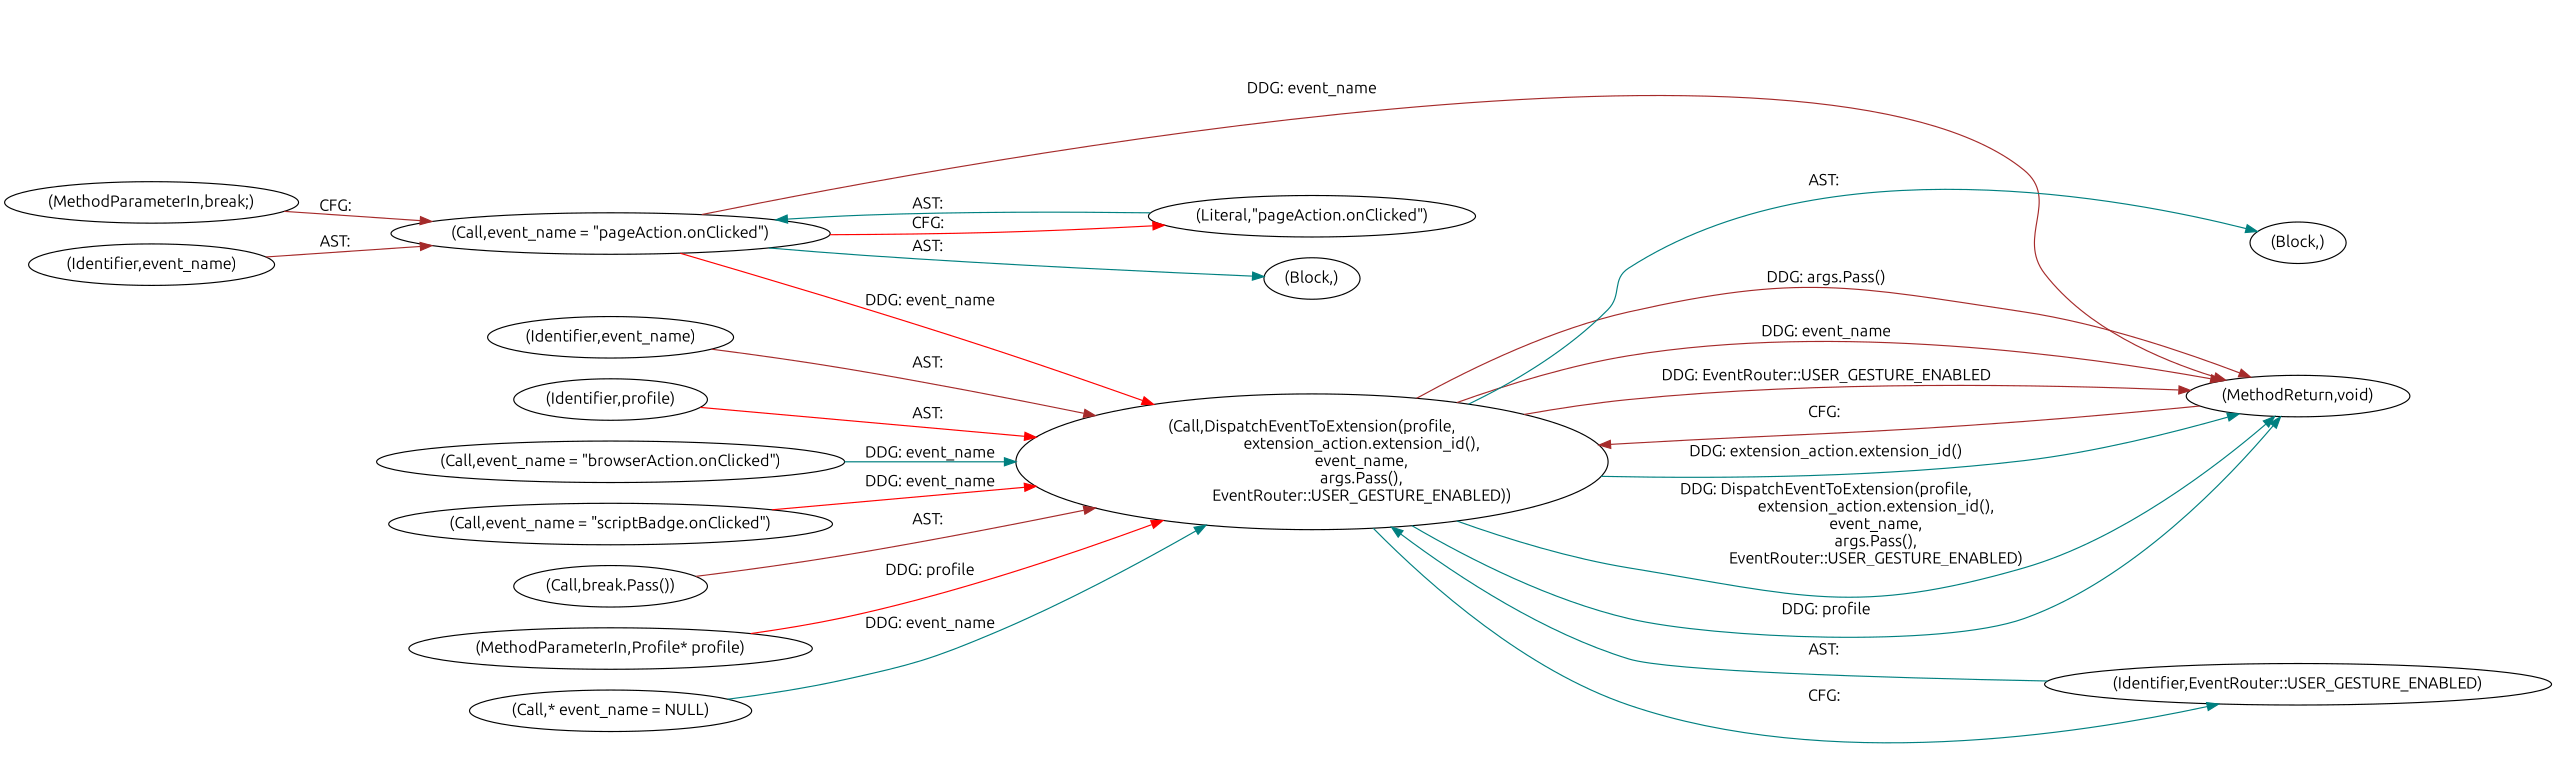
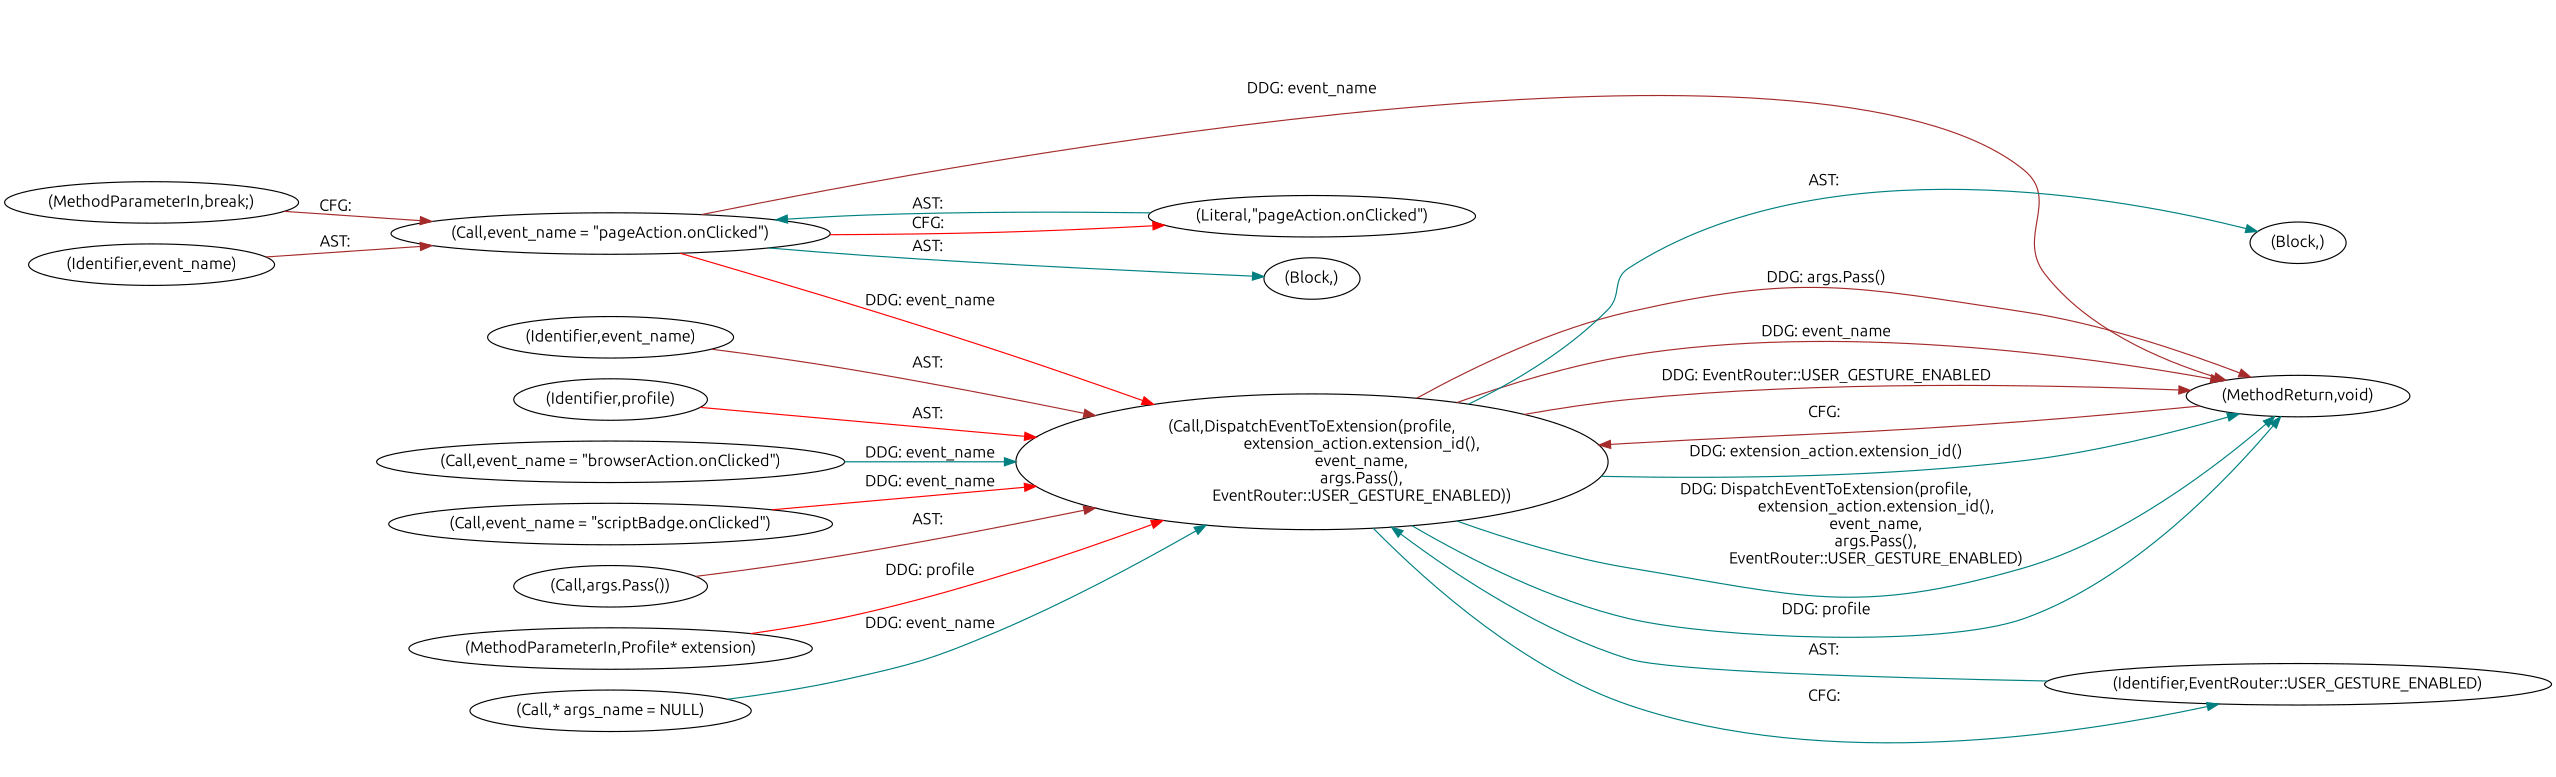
(611, 586) -> (611, 586)
(611, 649) -> (611, 649)
(611, 711) -> (611, 711)
